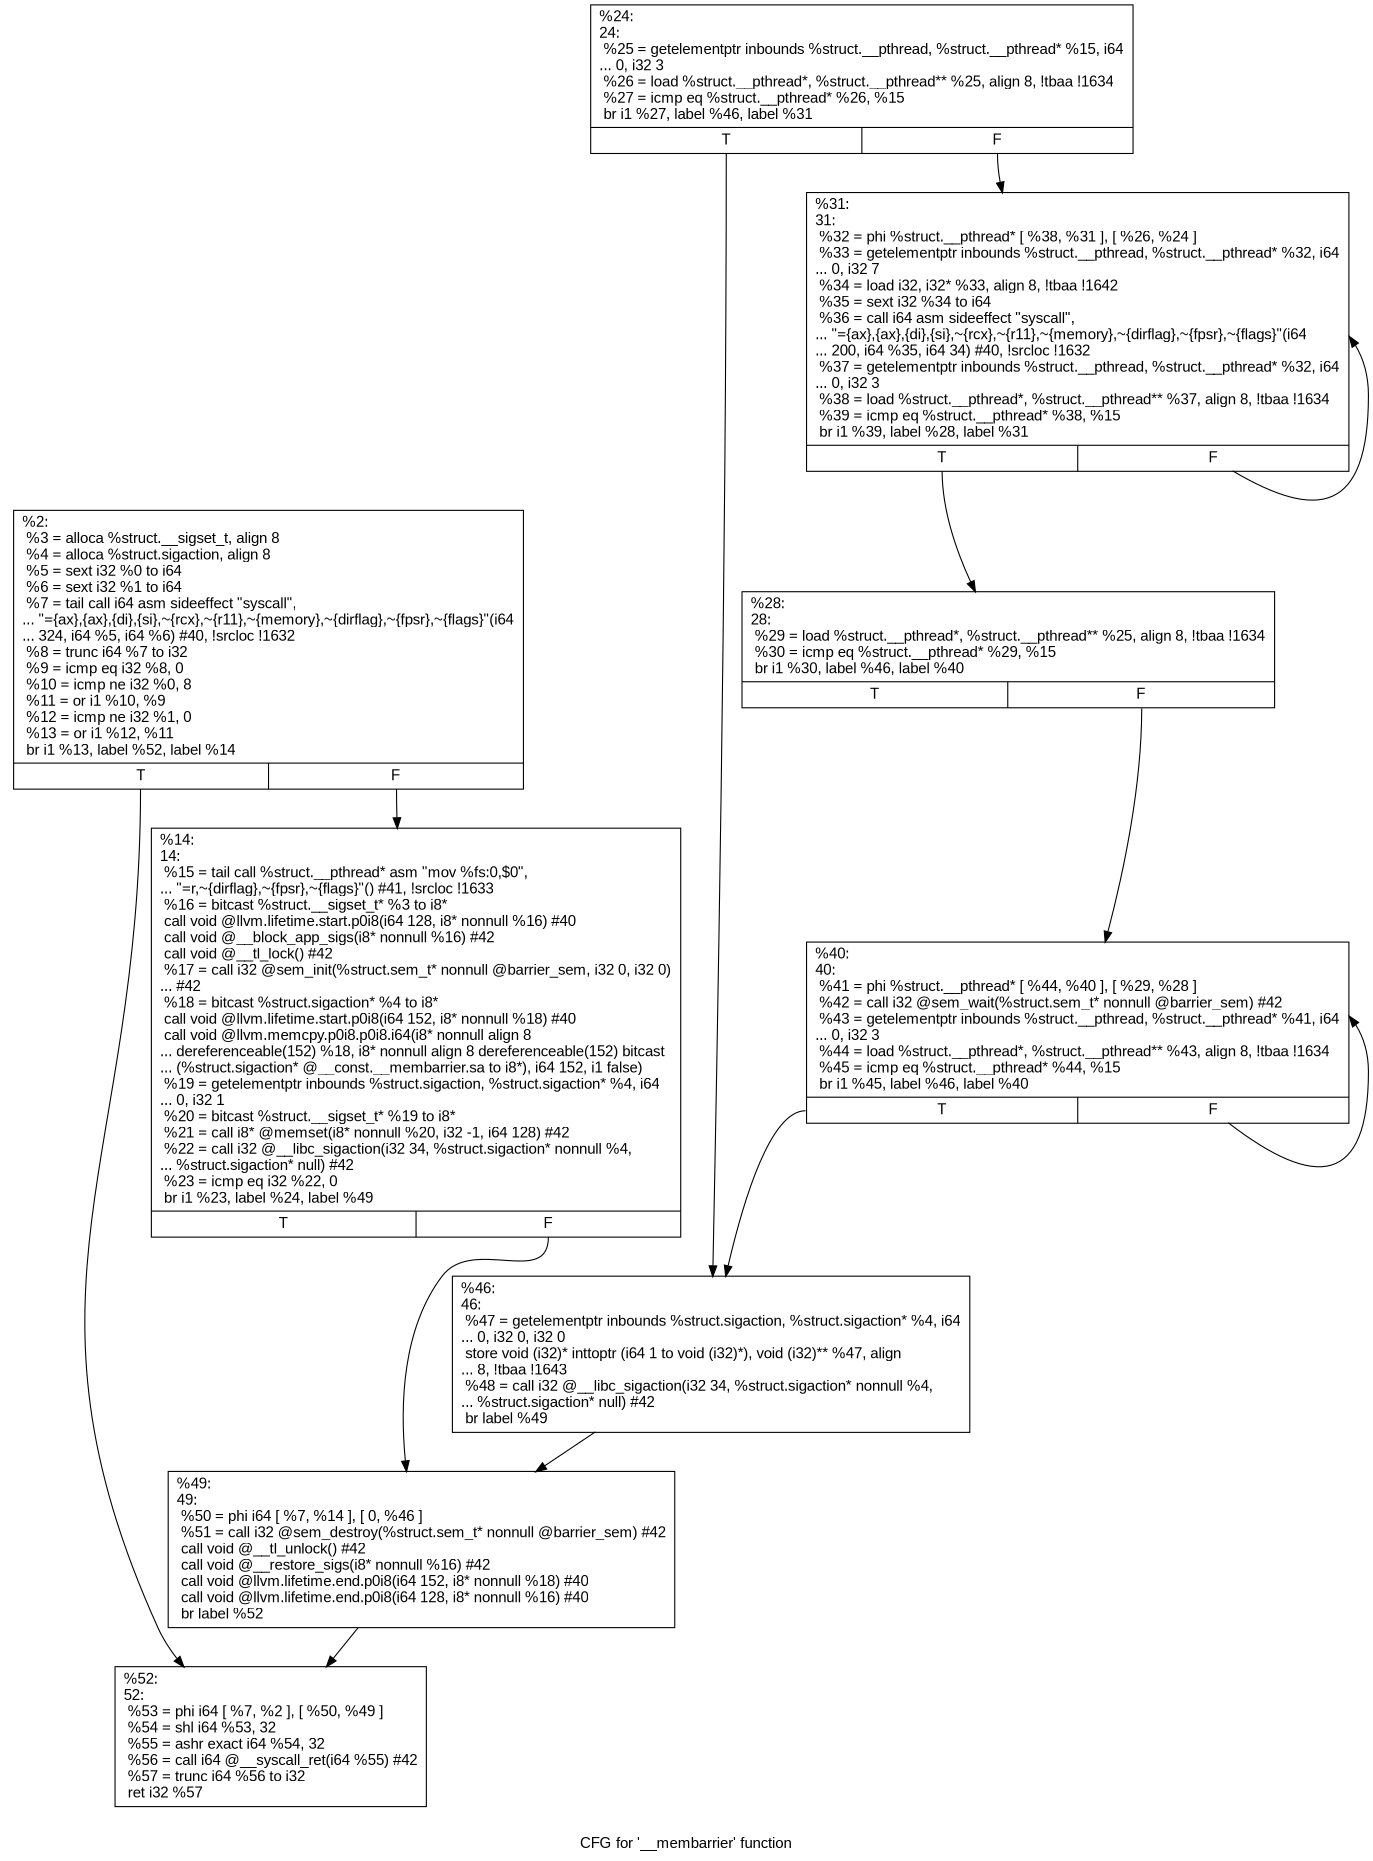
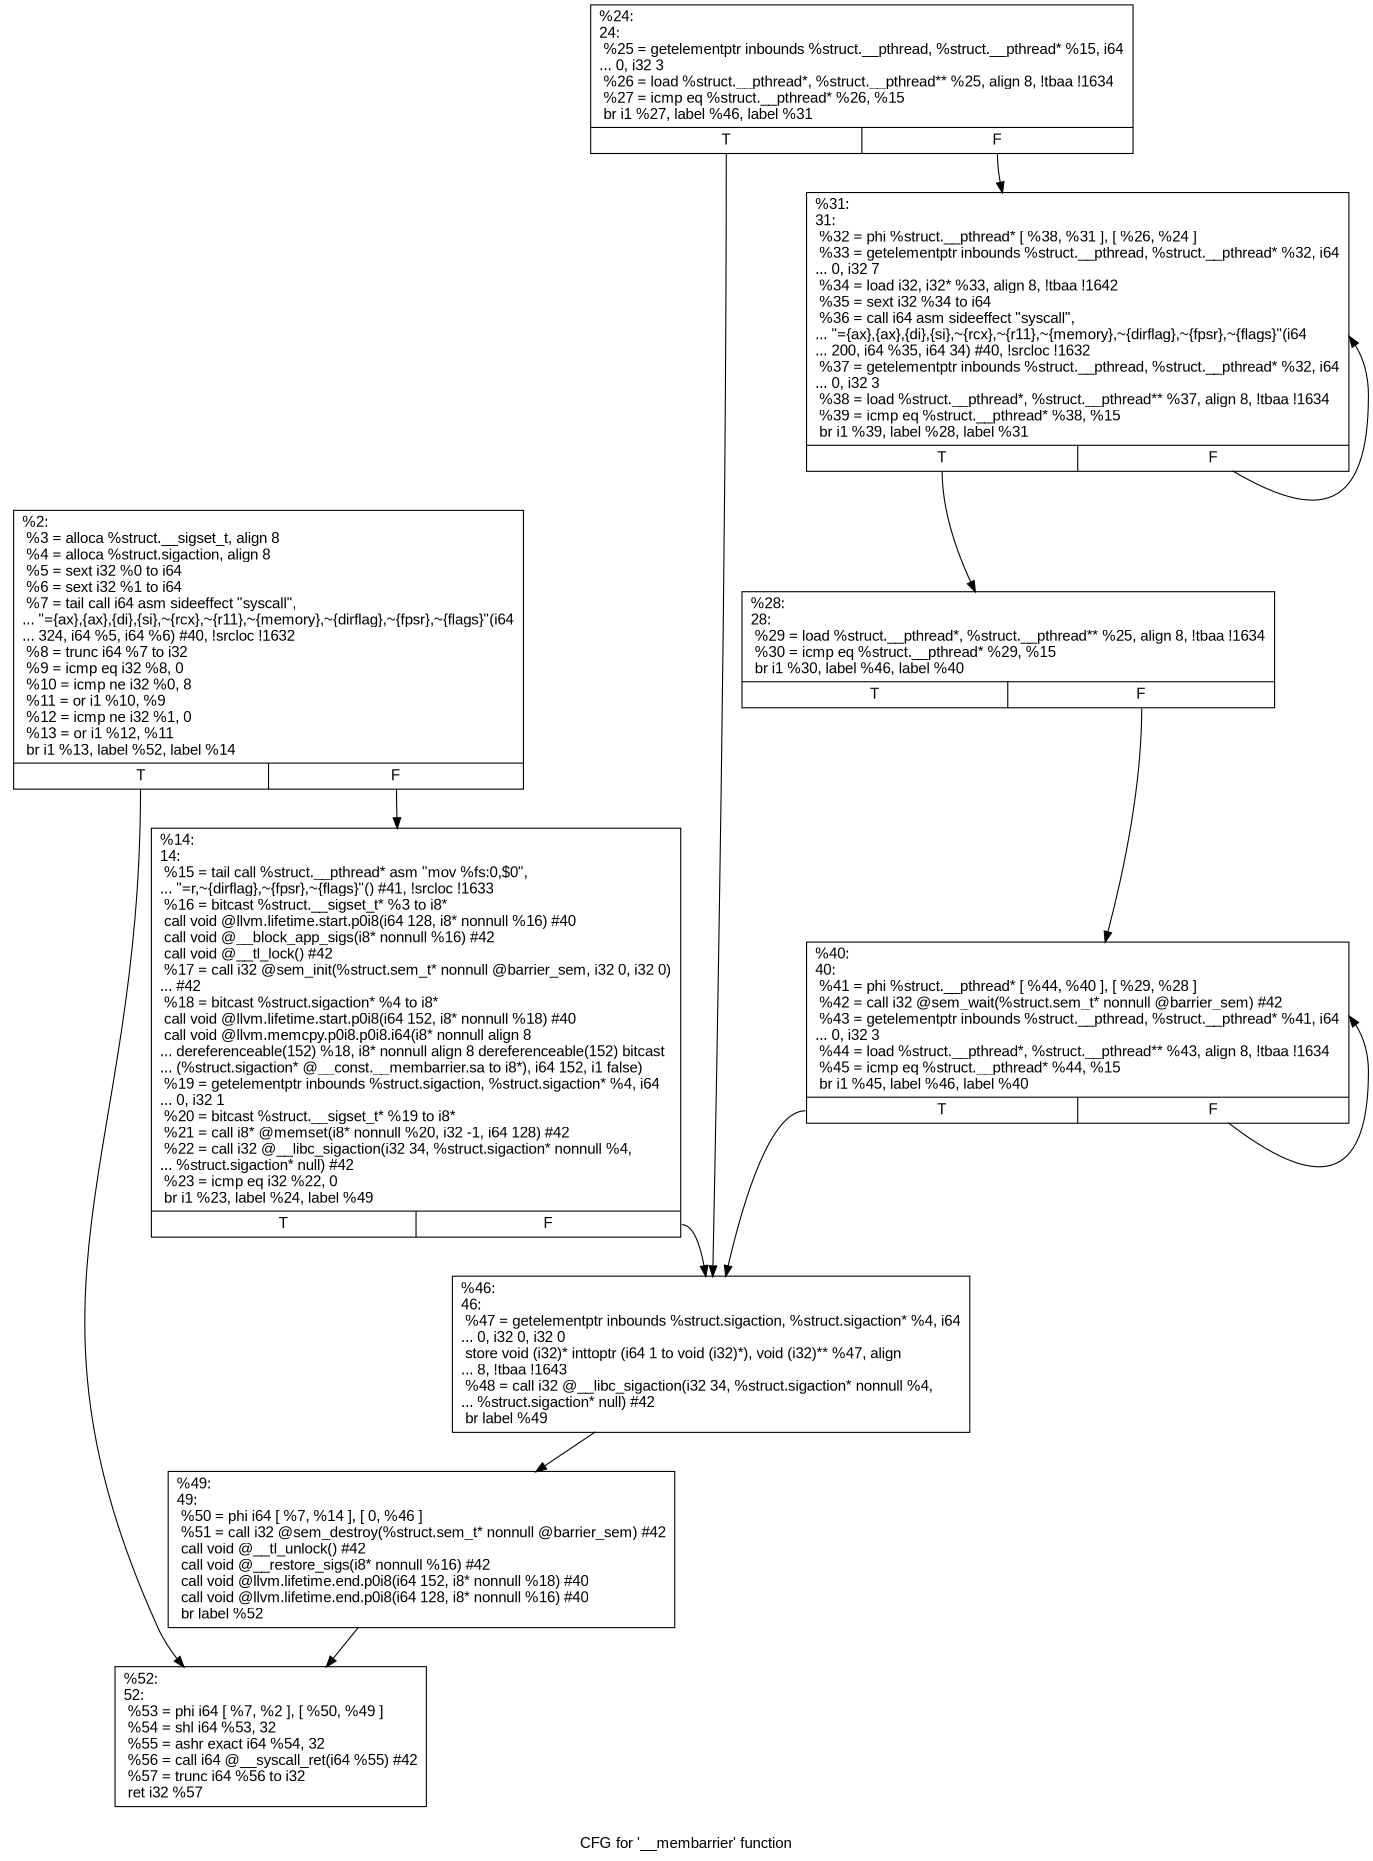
(425, 1305) -> (698, 1242)
